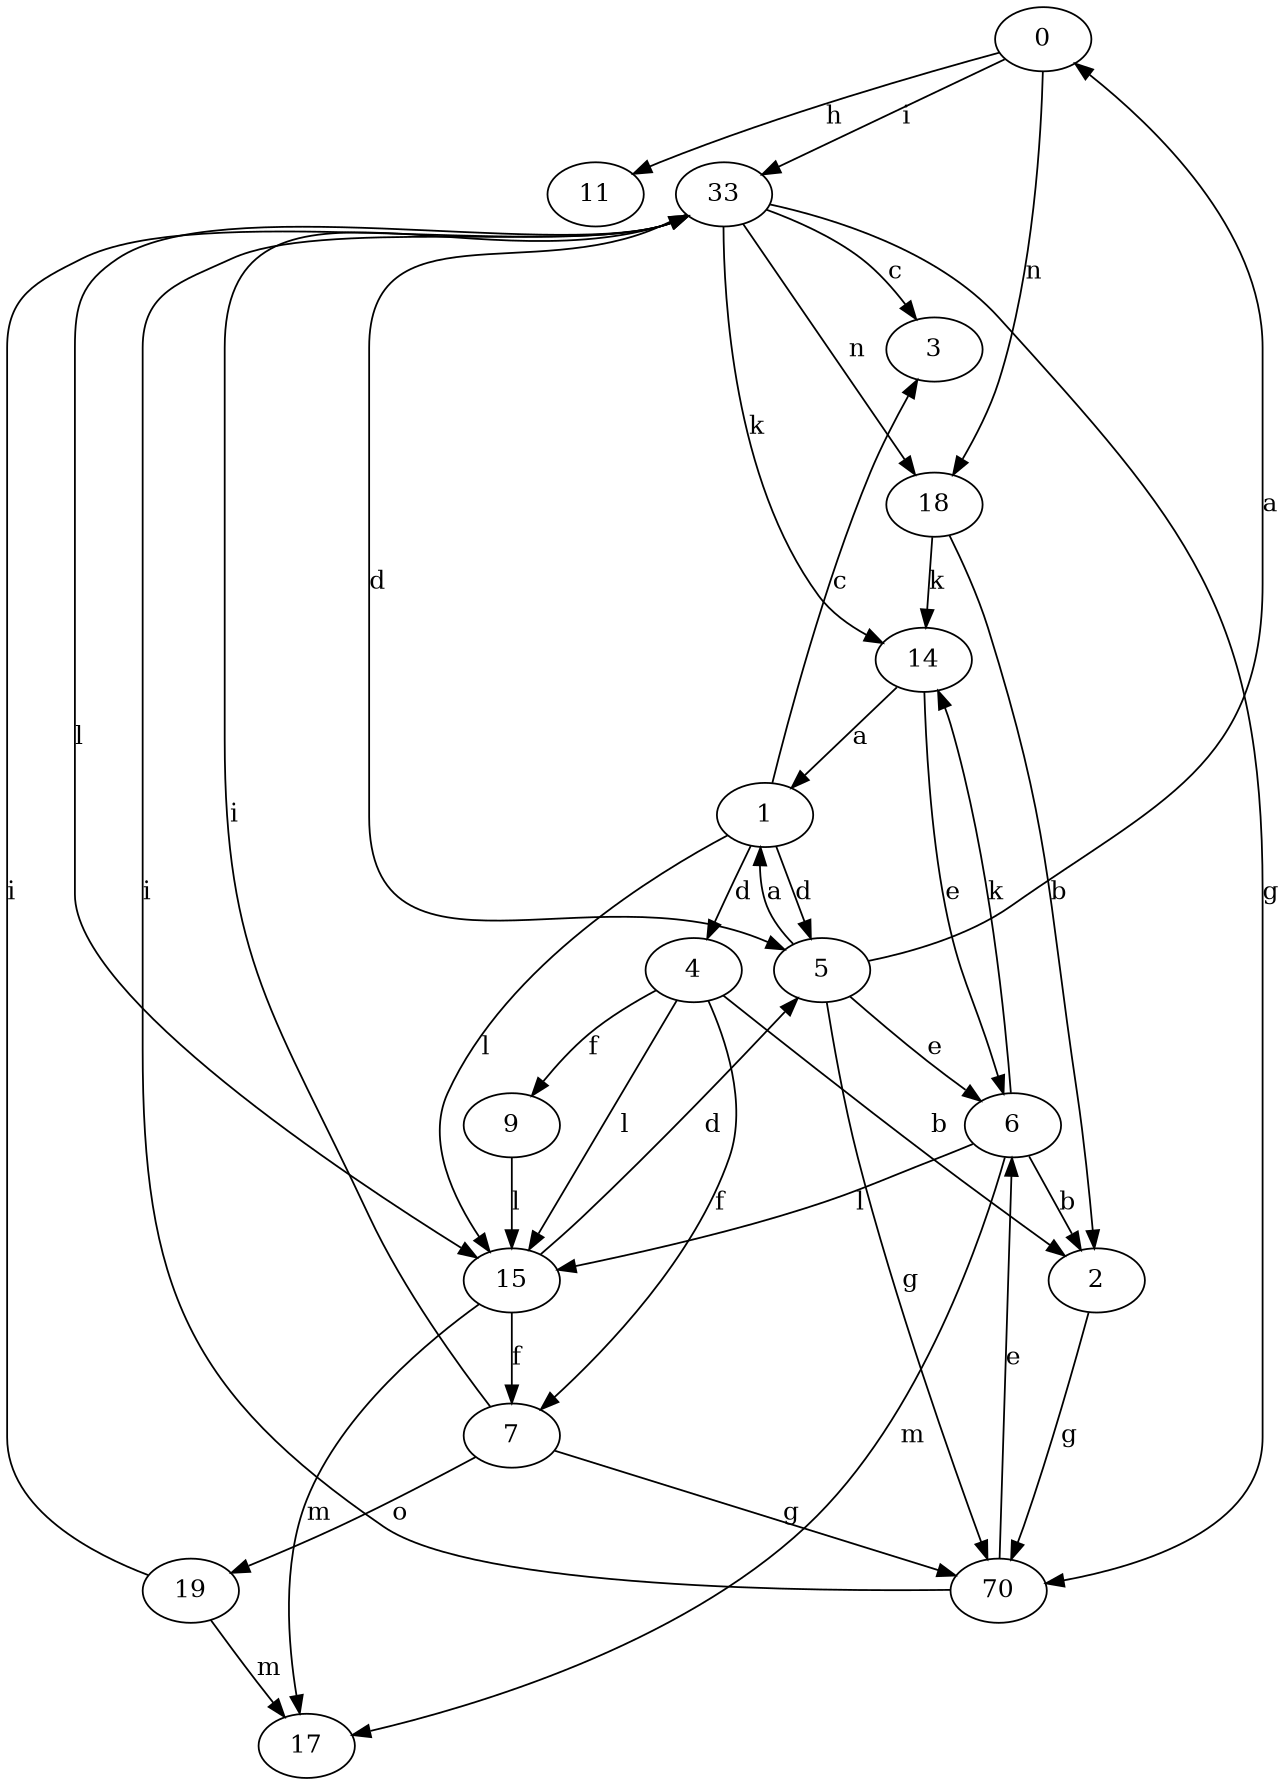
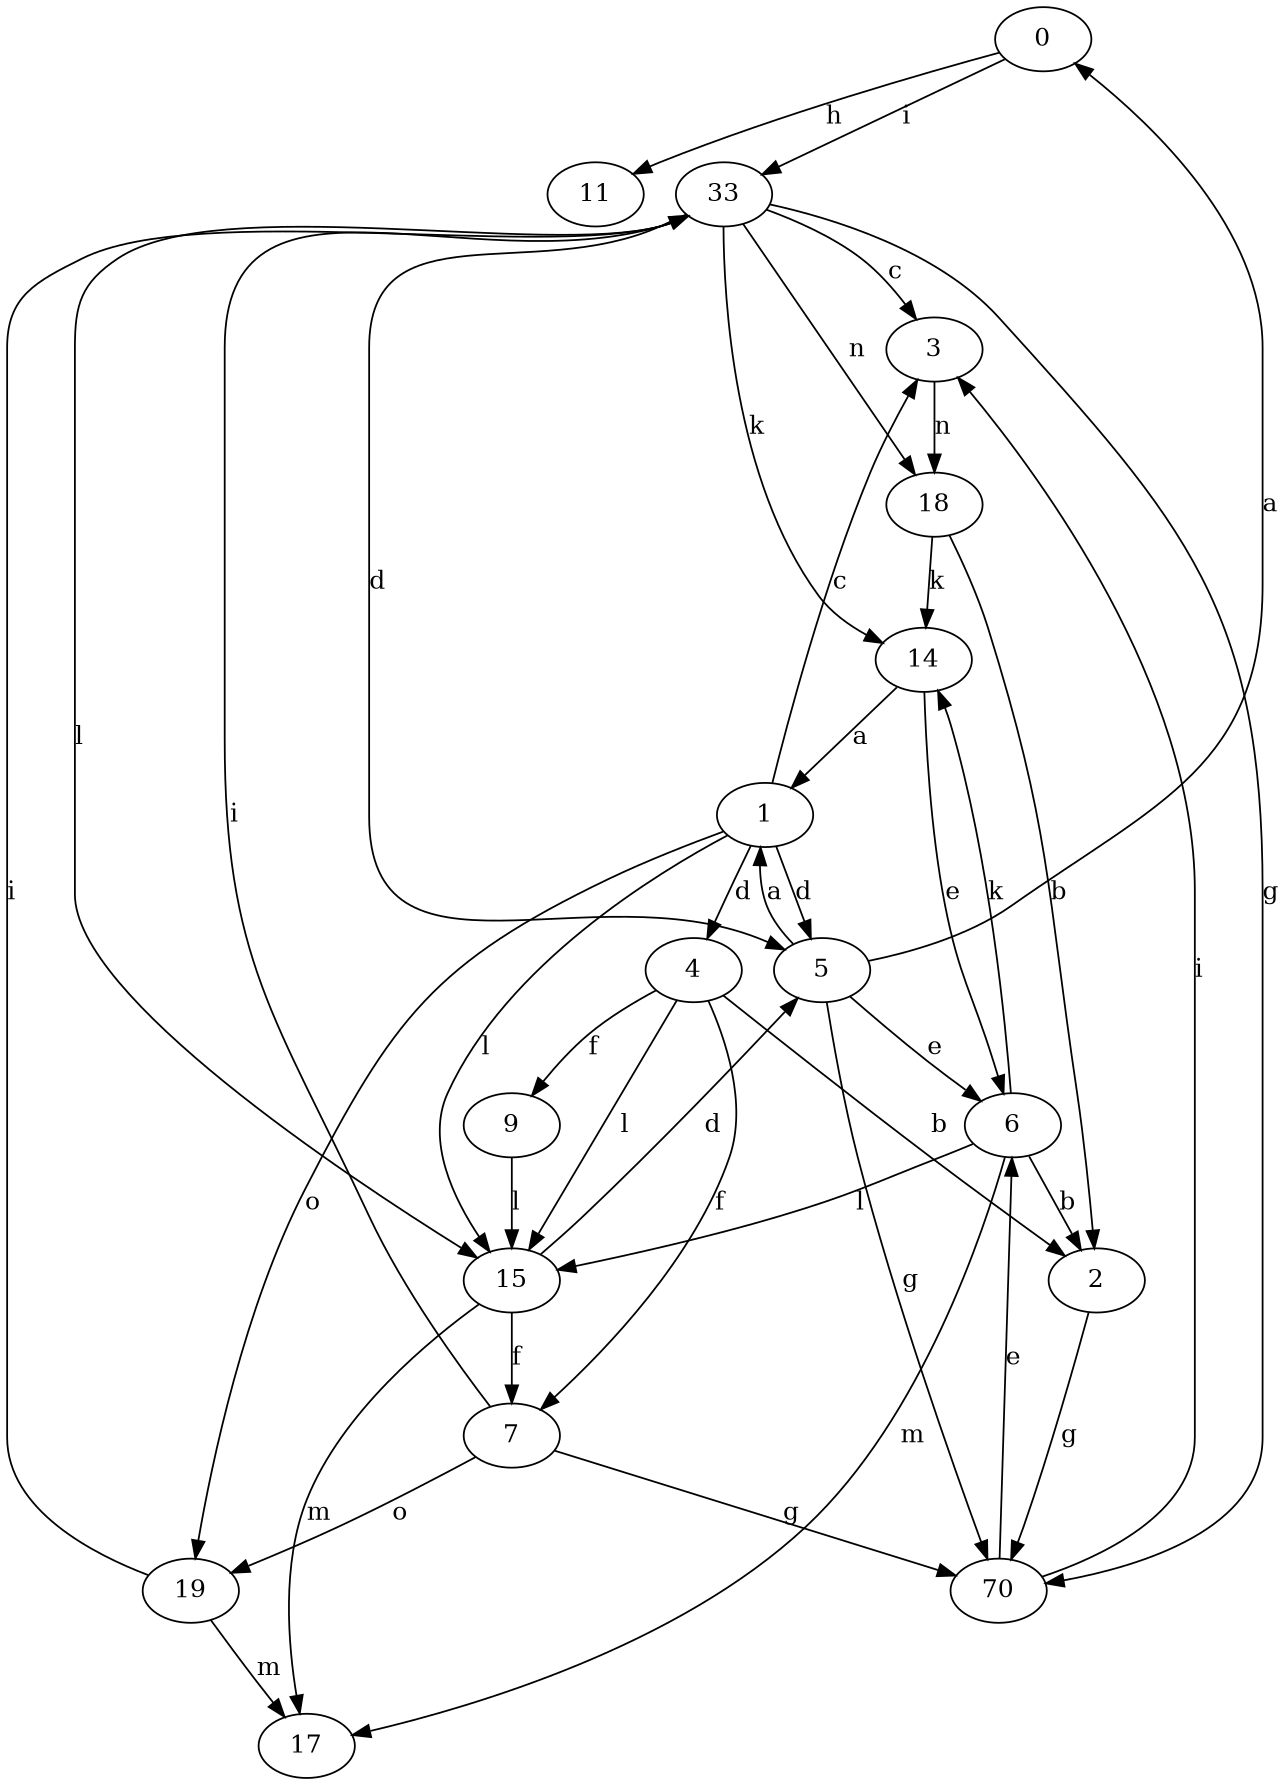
(1024, 270) -> (934, 418)
(143, 979) -> (1195, 995)
none -> (353, 1101)
